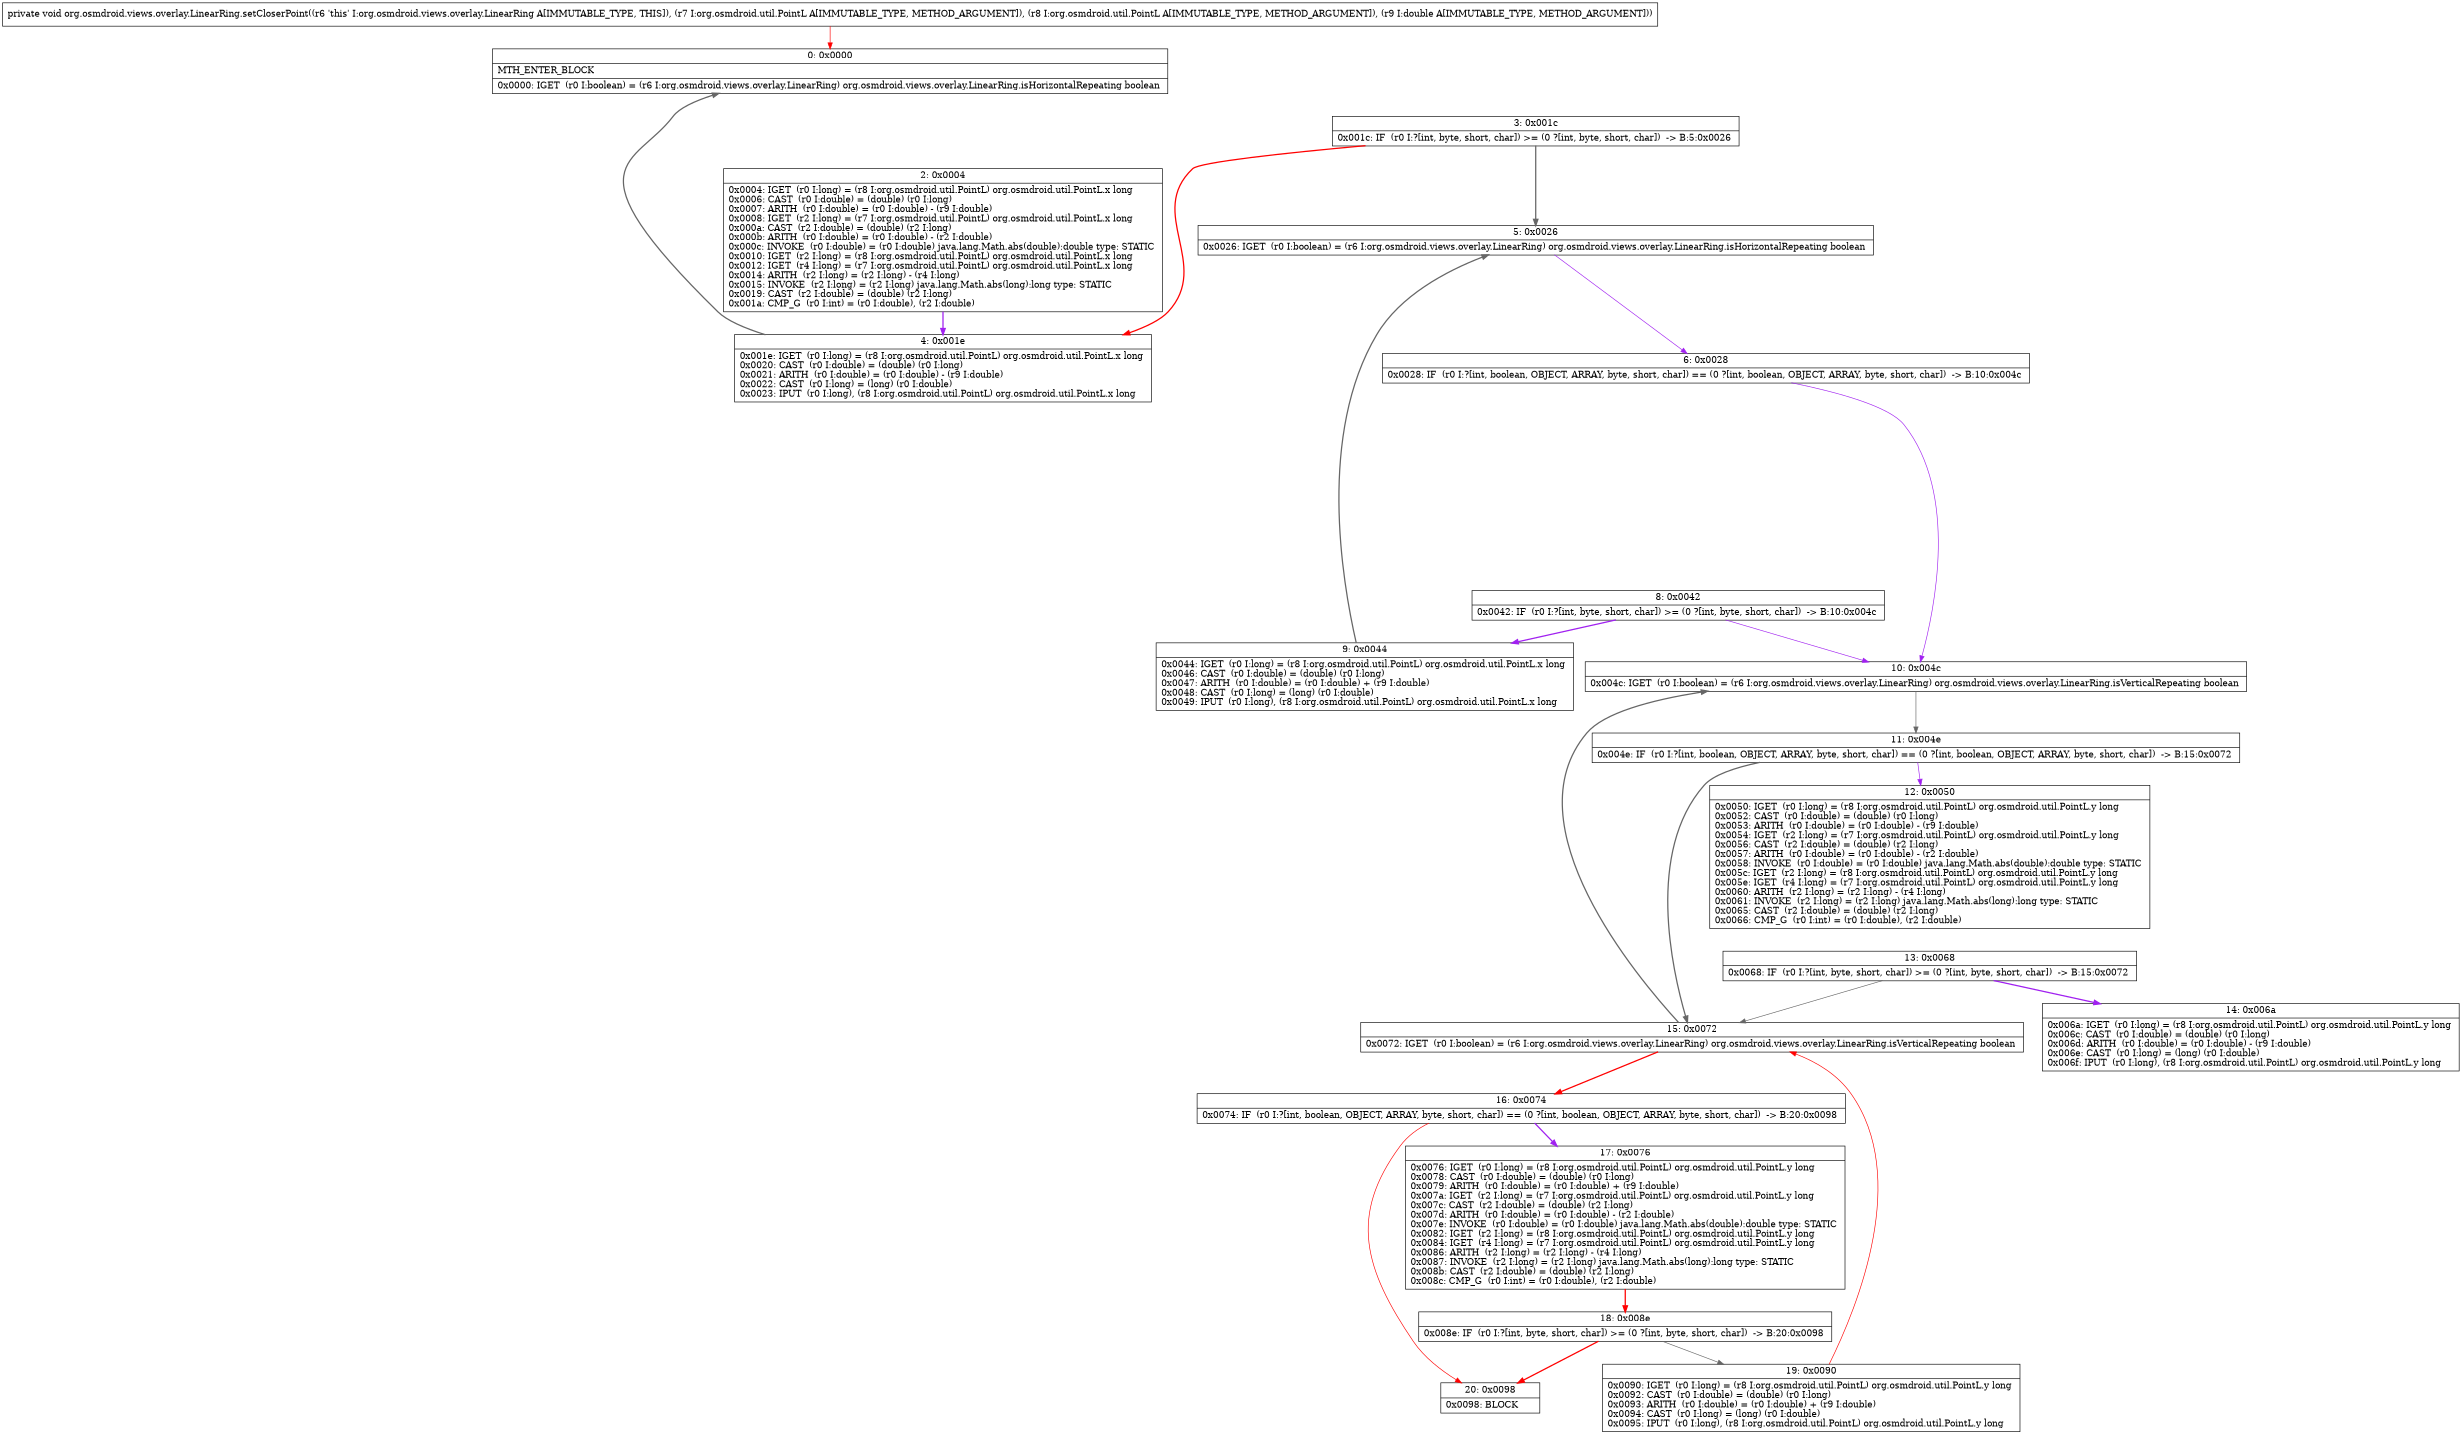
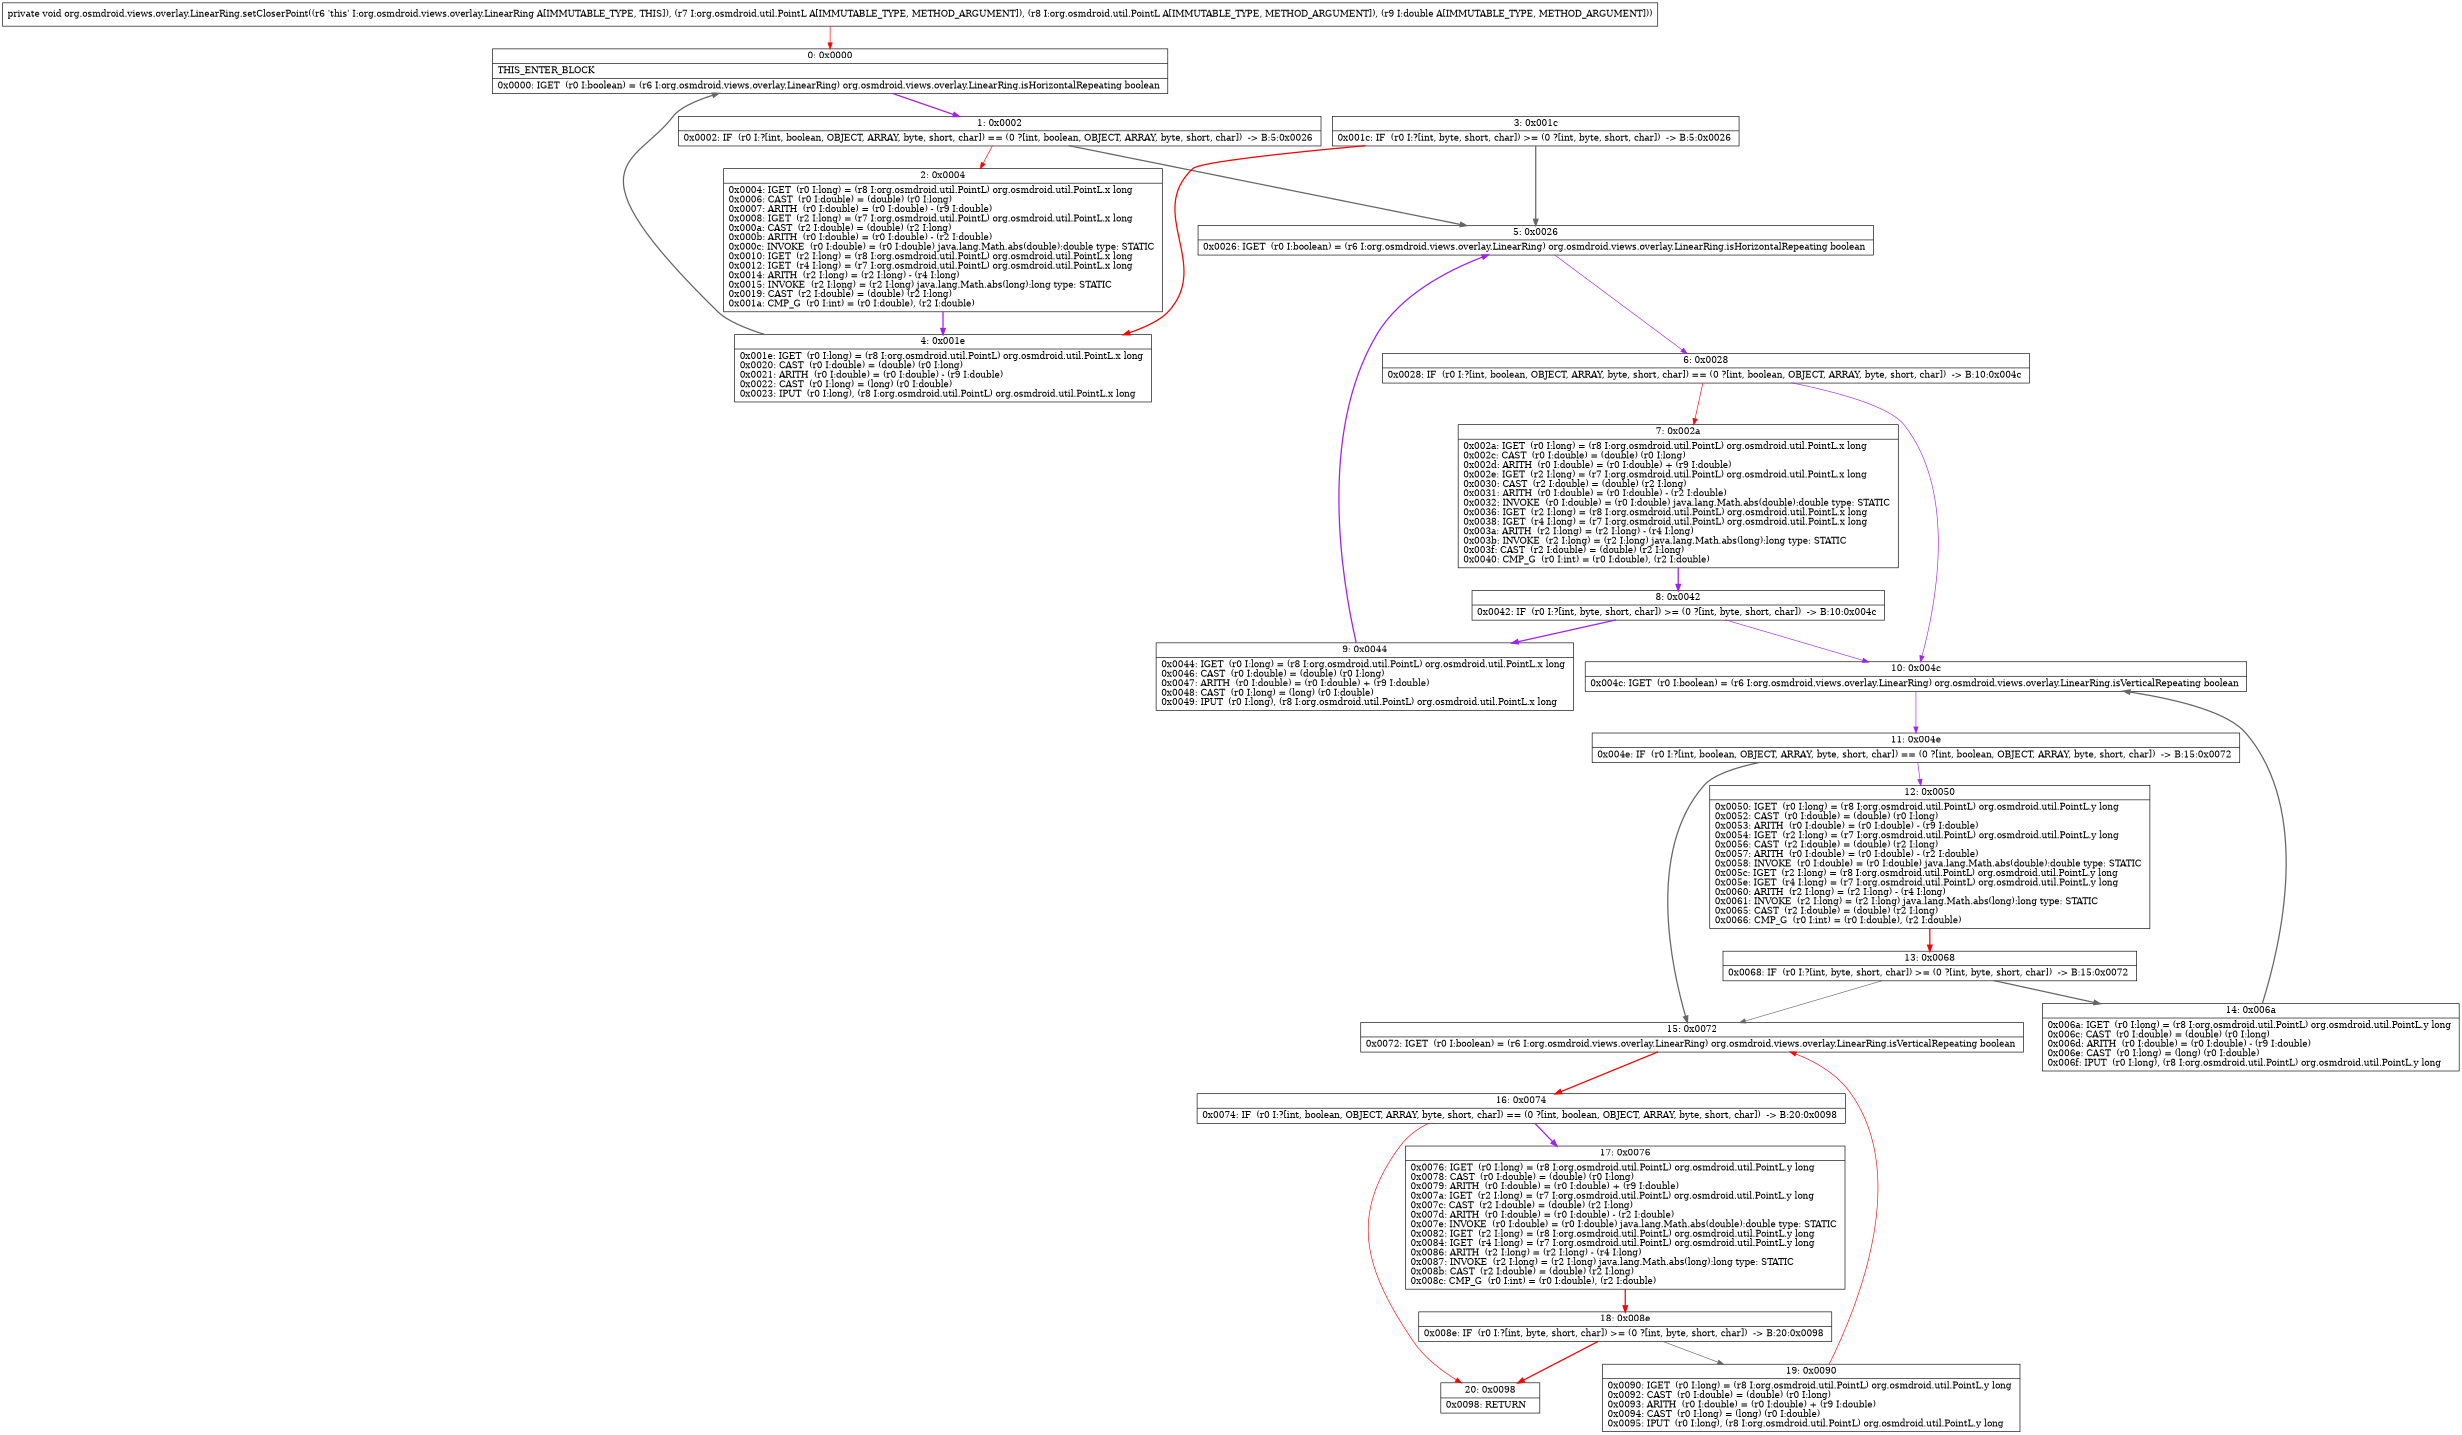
(546, 71) -> (546, 71)
none -> (1000, 131)
(1346, 420) -> (1346, 420)
none -> (1678, 496)
(1916, 709) -> (1916, 709)
(1566, 830) -> (2280, 803)
none -> (1930, 937)
(2044, 992) -> (2044, 992)
(1486, 1405) -> (1490, 1405)
